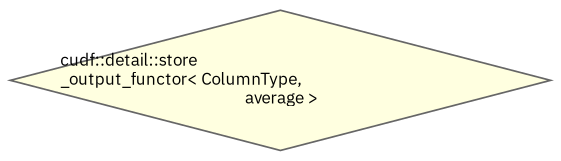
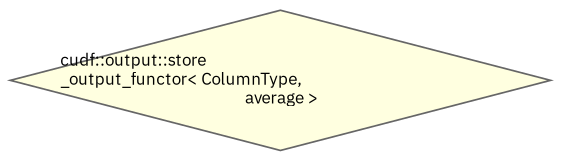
(280, 80) -> (280, 80)
